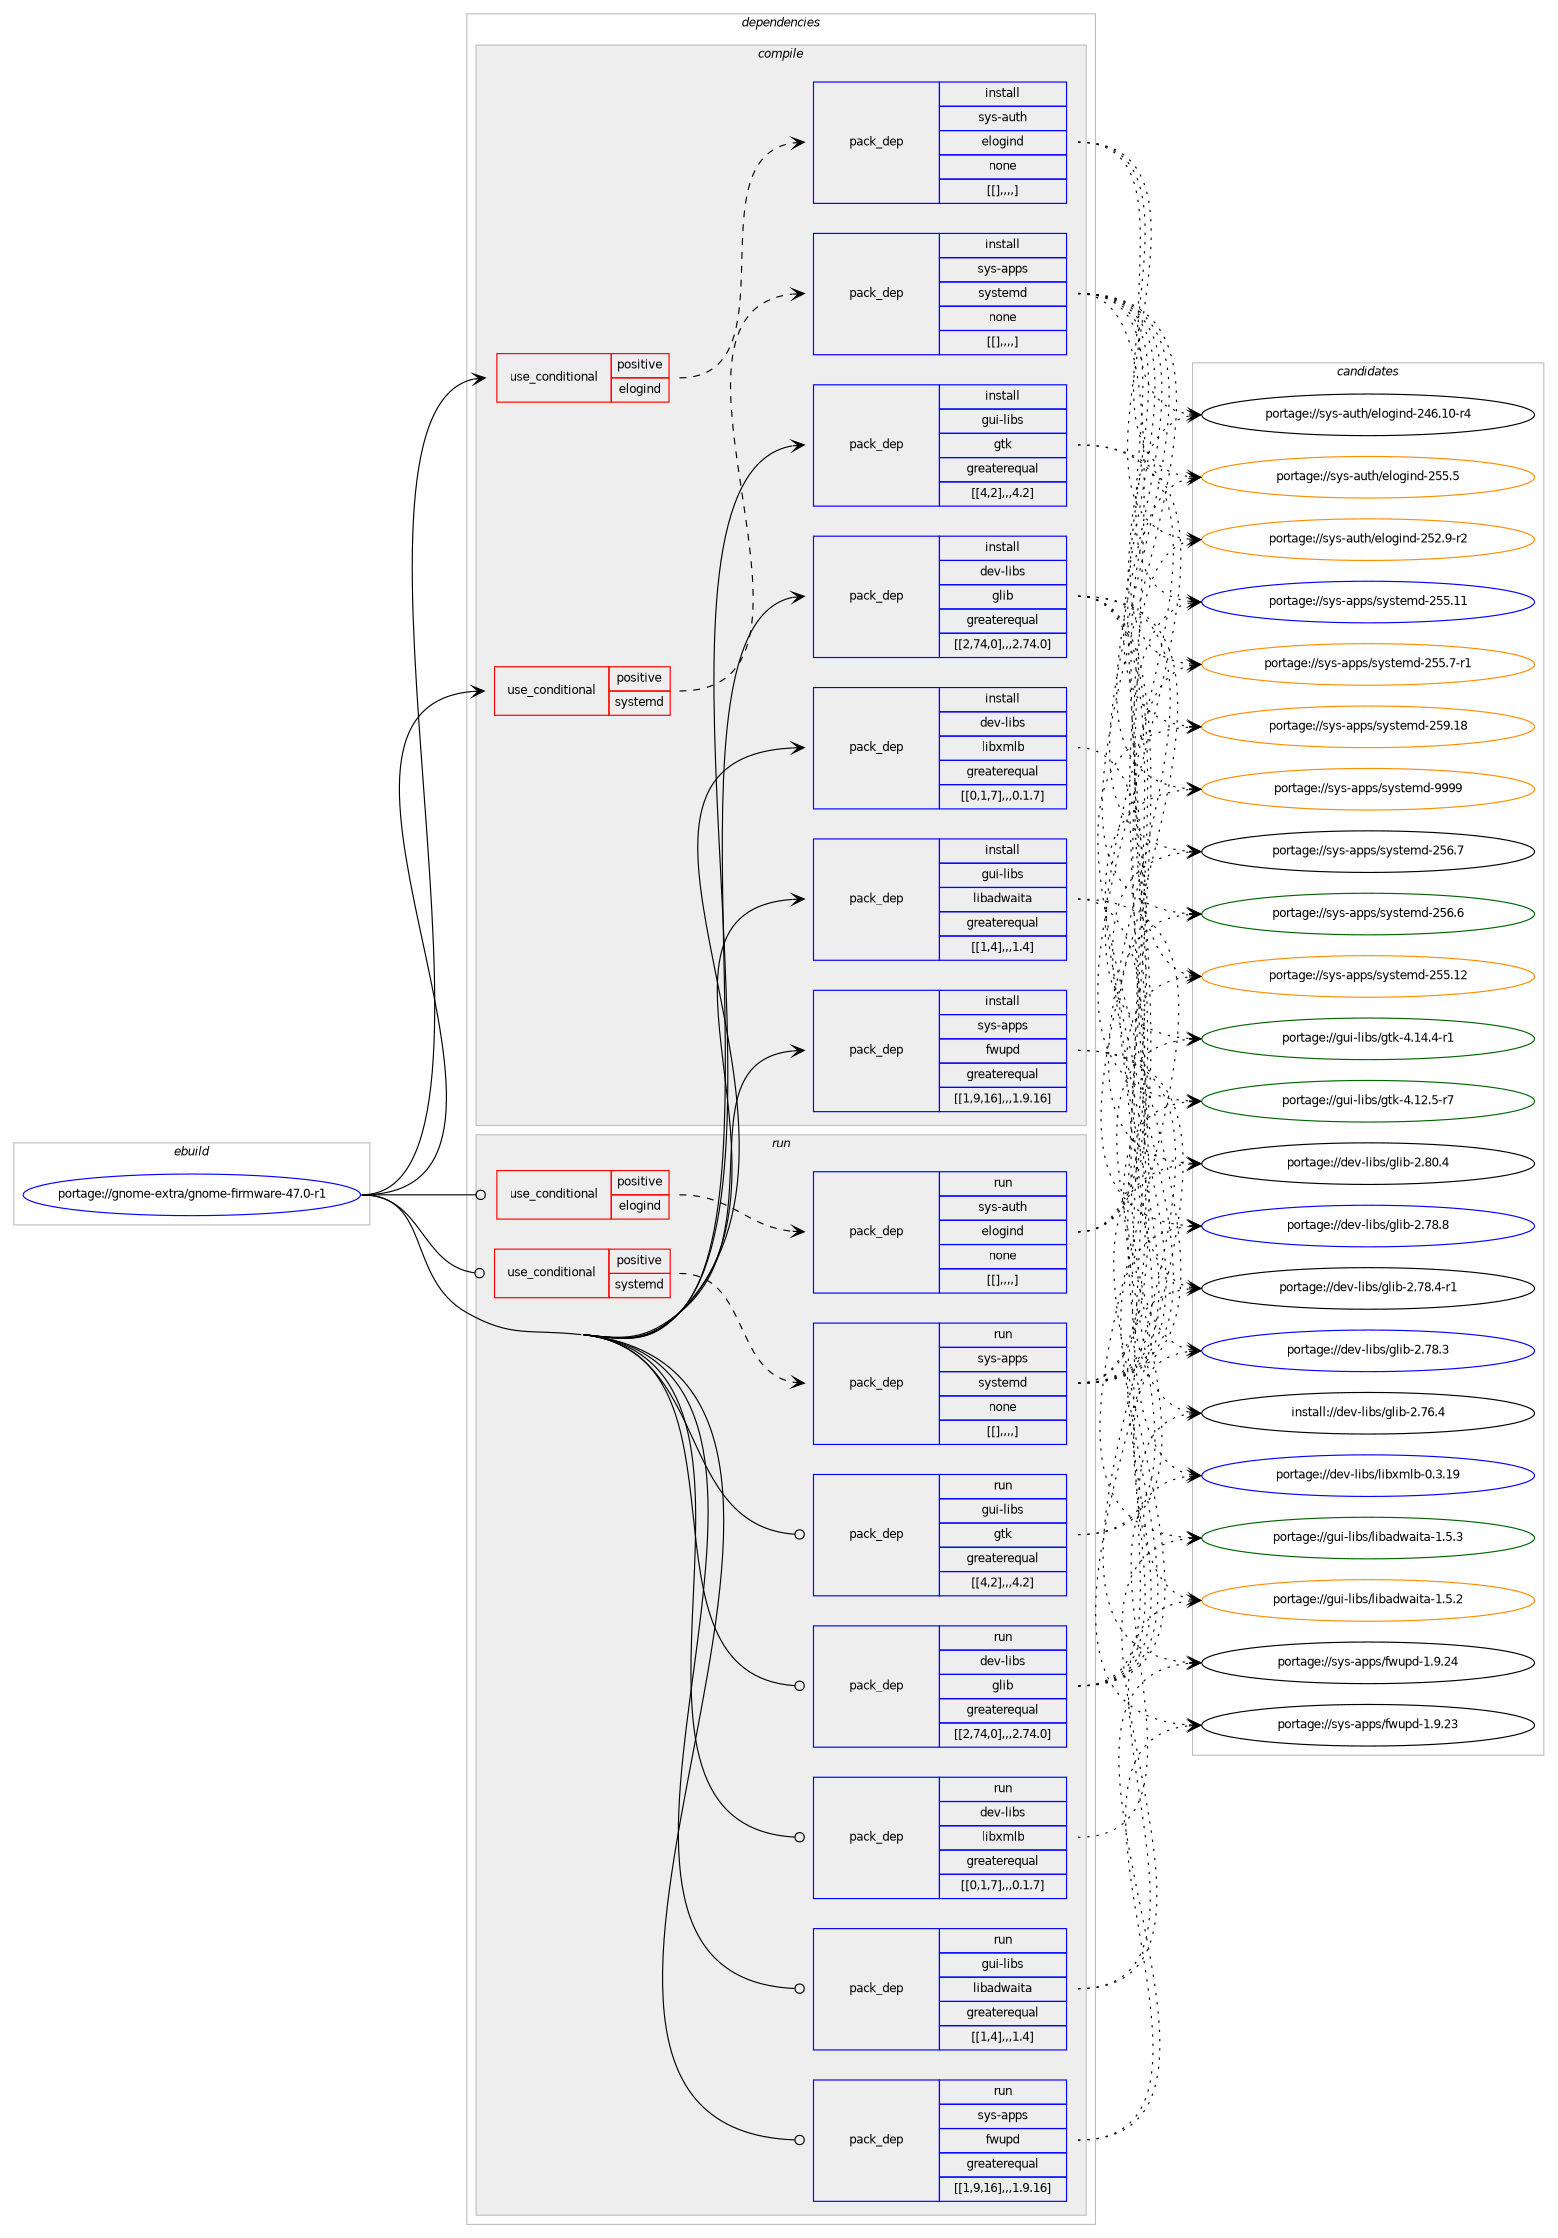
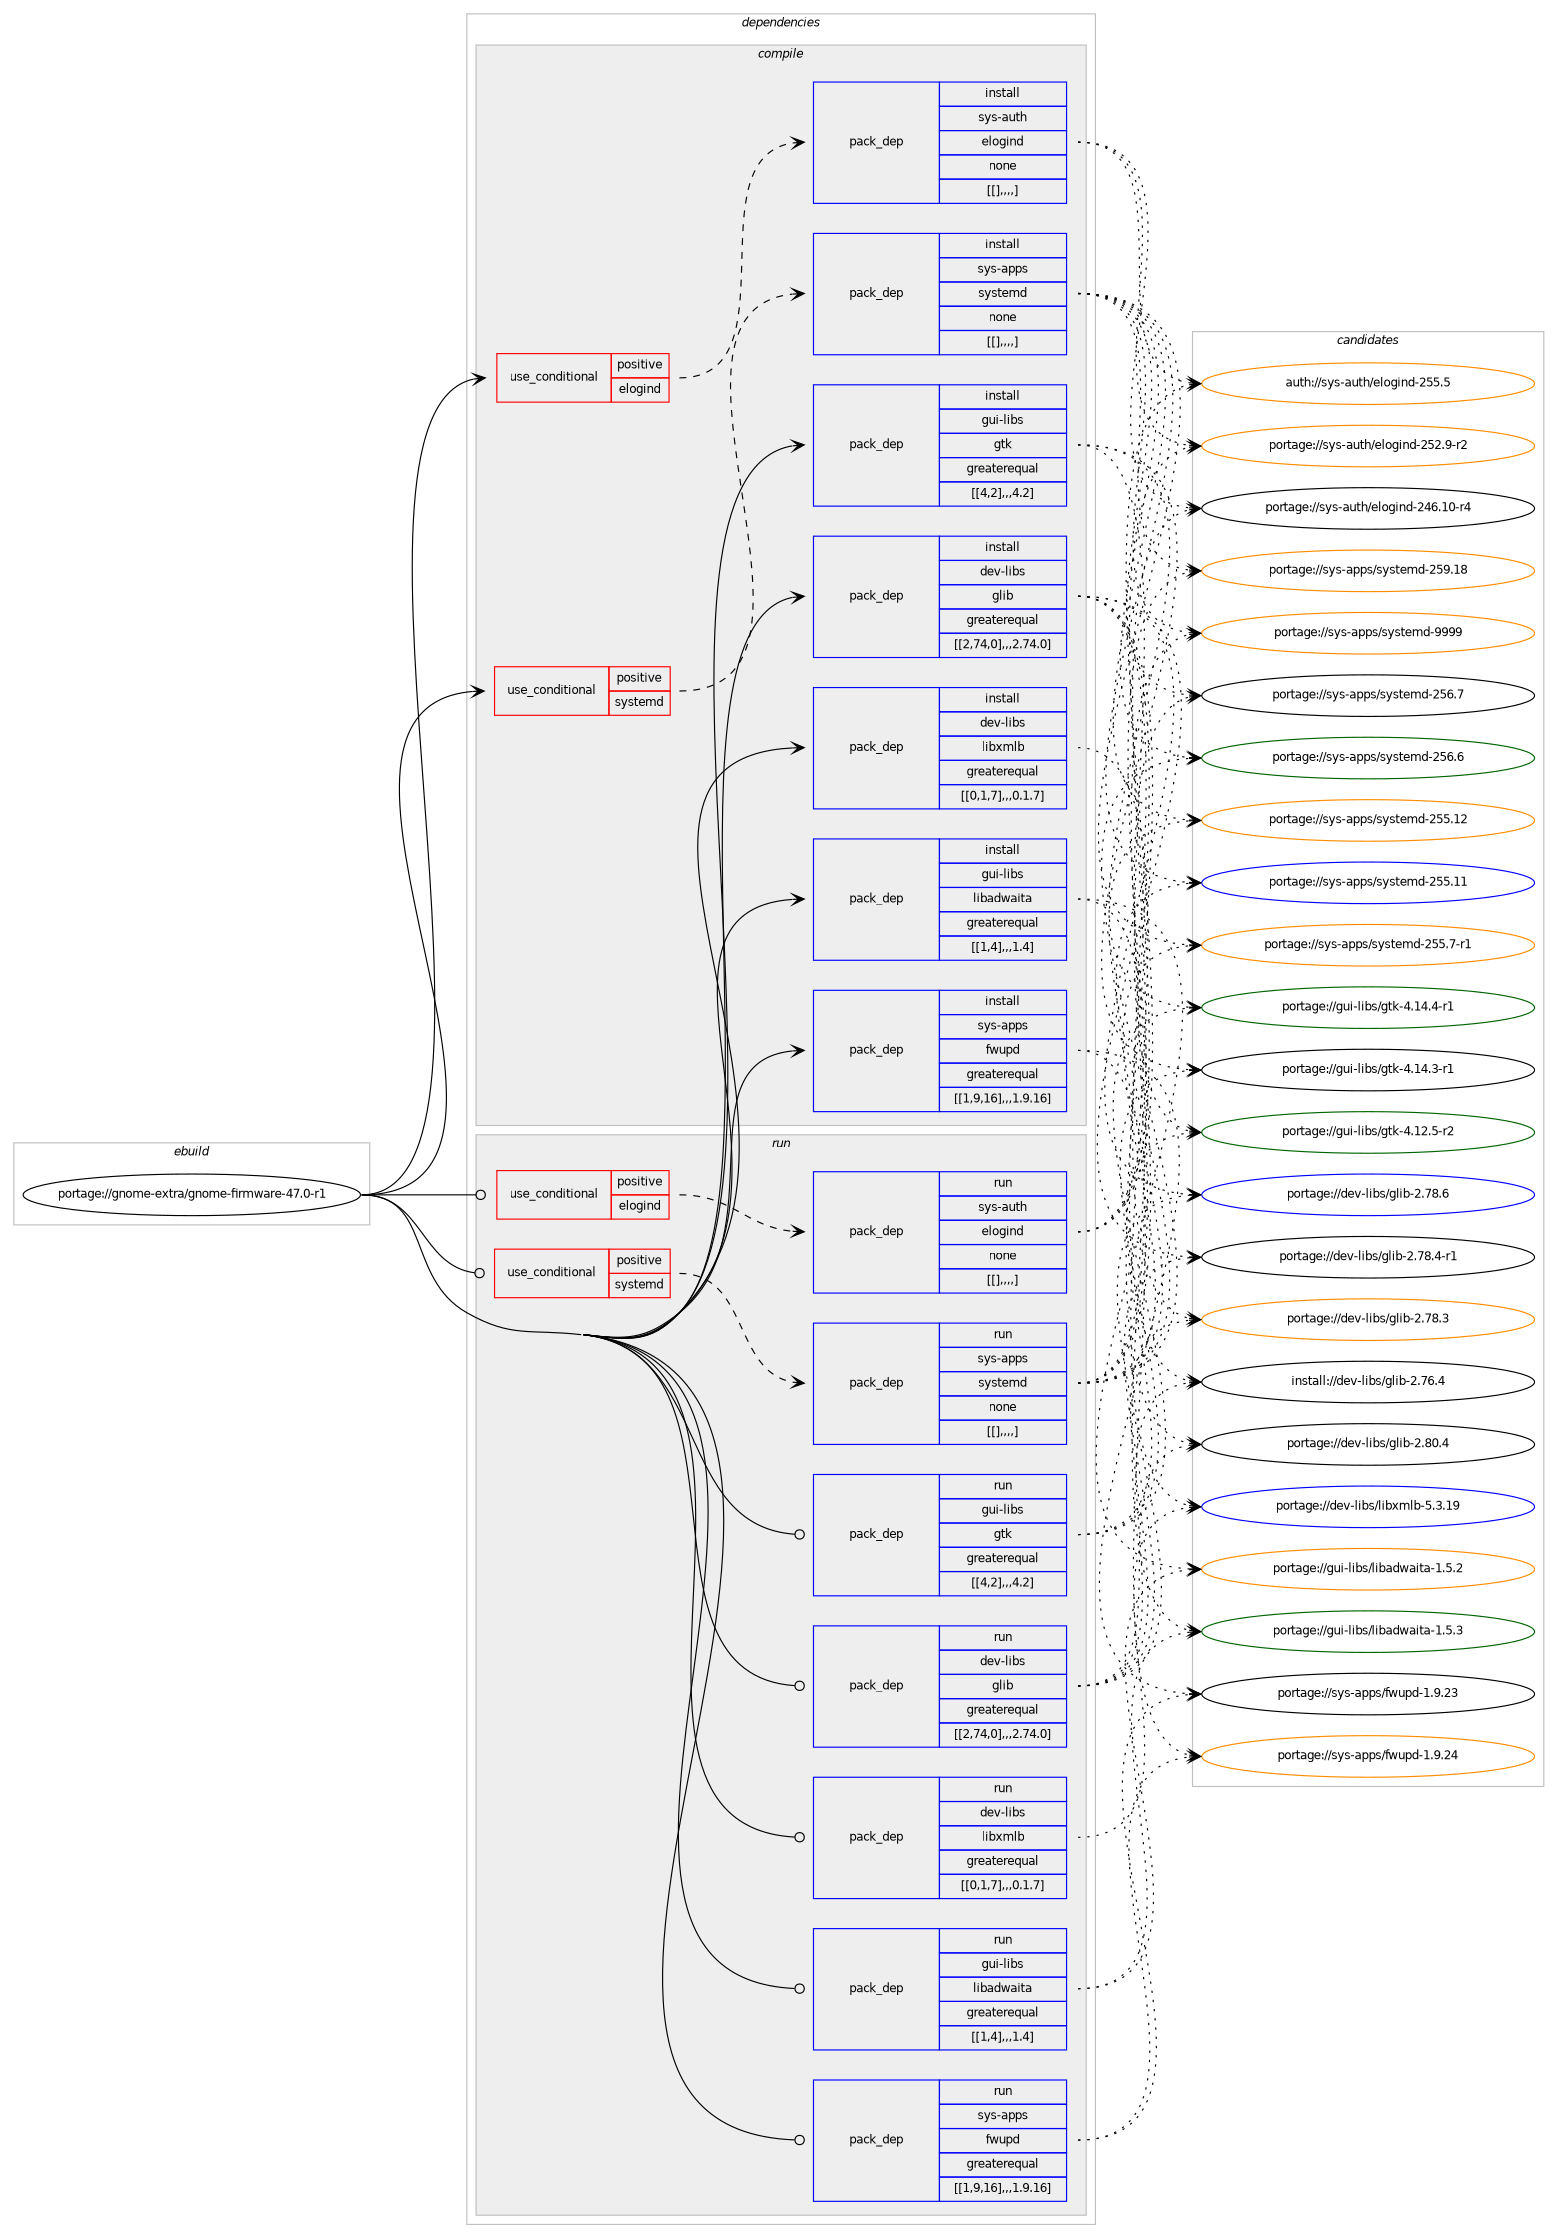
(1368, 477) -> (1368, 384)
none -> (1368, 1070)
(1368, 1101) -> (1368, 1132)
(192, 1195) -> (192, 1195)
(1368, 1226) -> (1368, 1195)
(1368, 1351) -> (1368, 1320)
(1368, 1476) -> (1368, 1507)
(1368, 1663) -> (1368, 1756)
